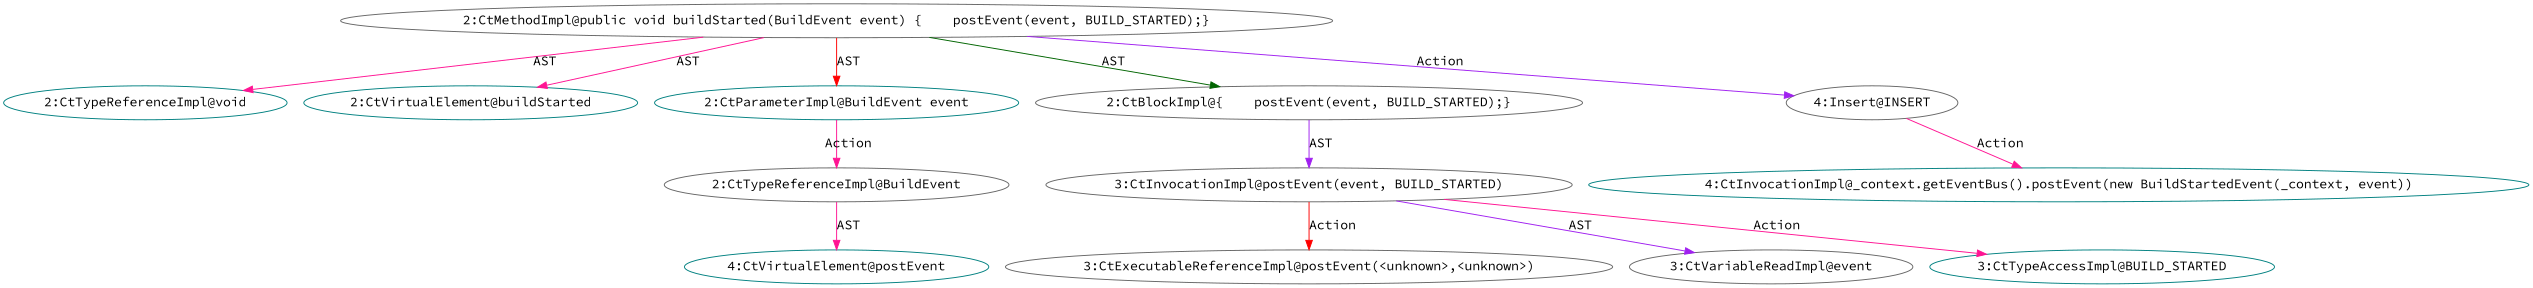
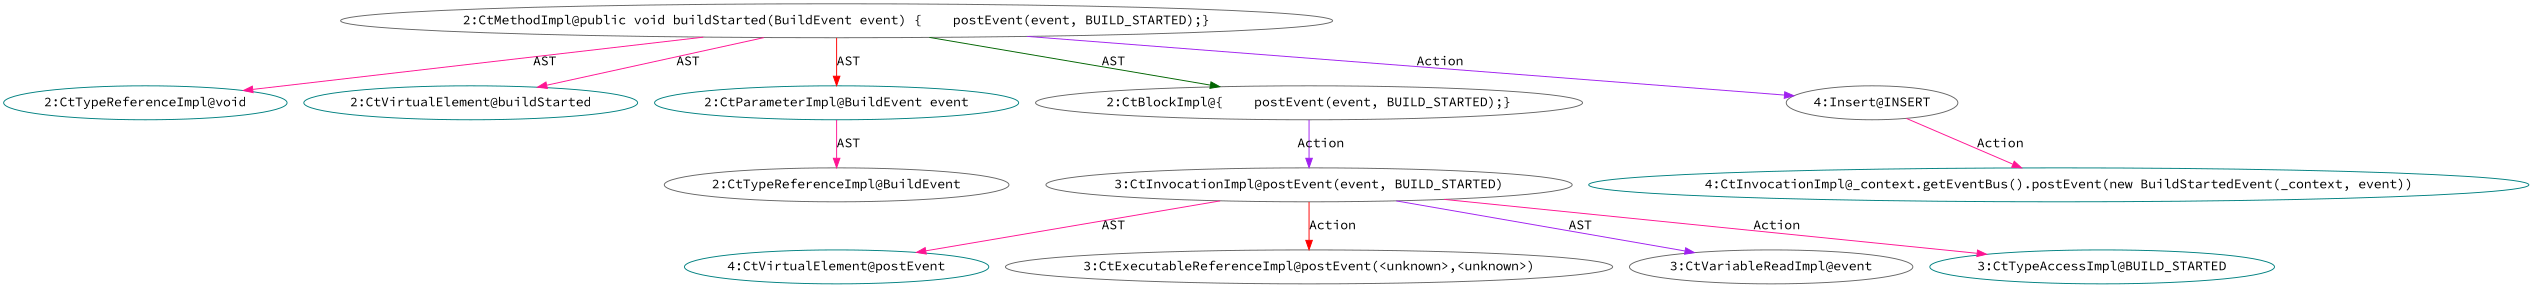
(848, 144) -> (848, 144)
(1321, 144) -> (1321, 144)
(837, 221) -> (1073, 226)
